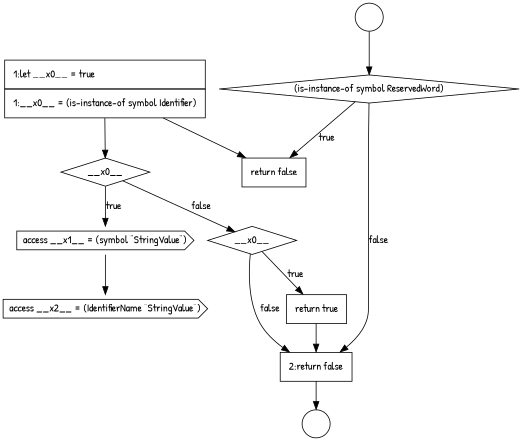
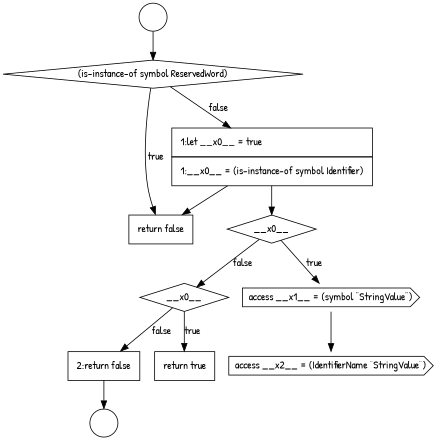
(368, 229) -> (197, 105)
(316, 334) -> none
